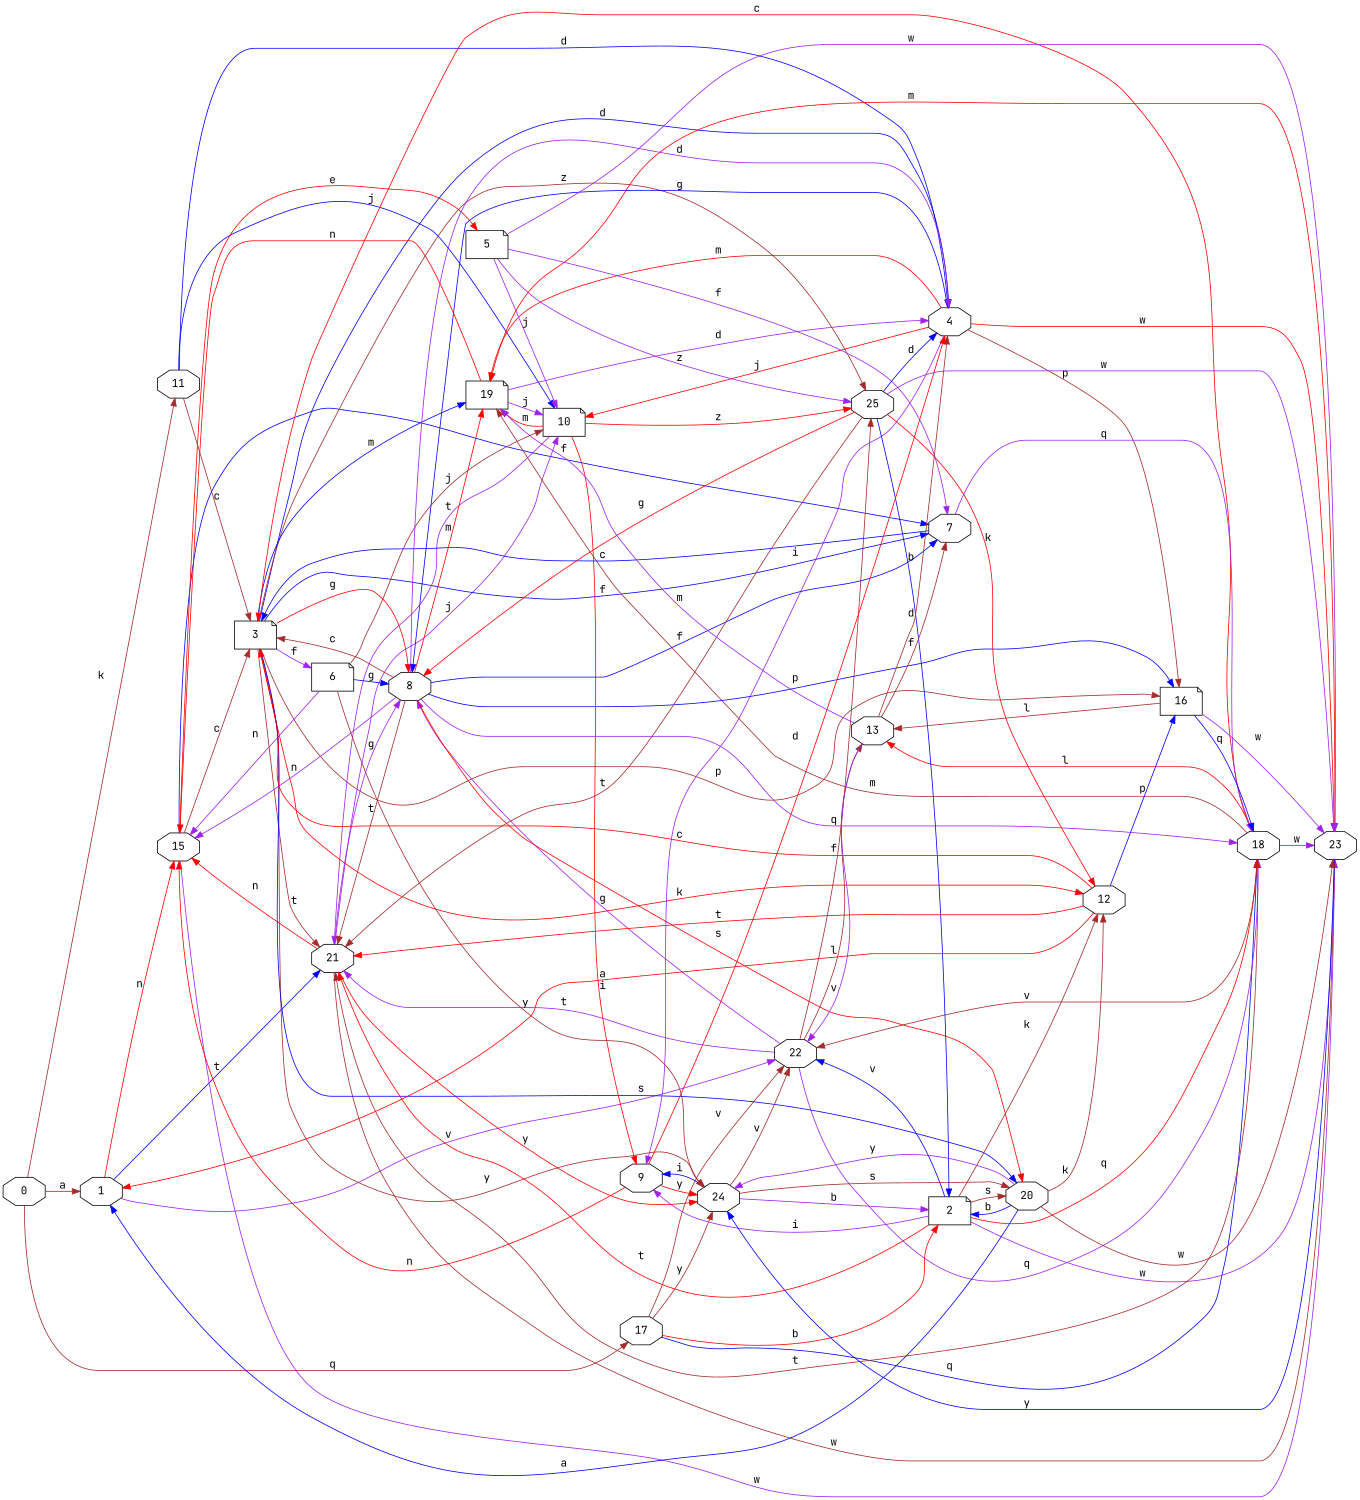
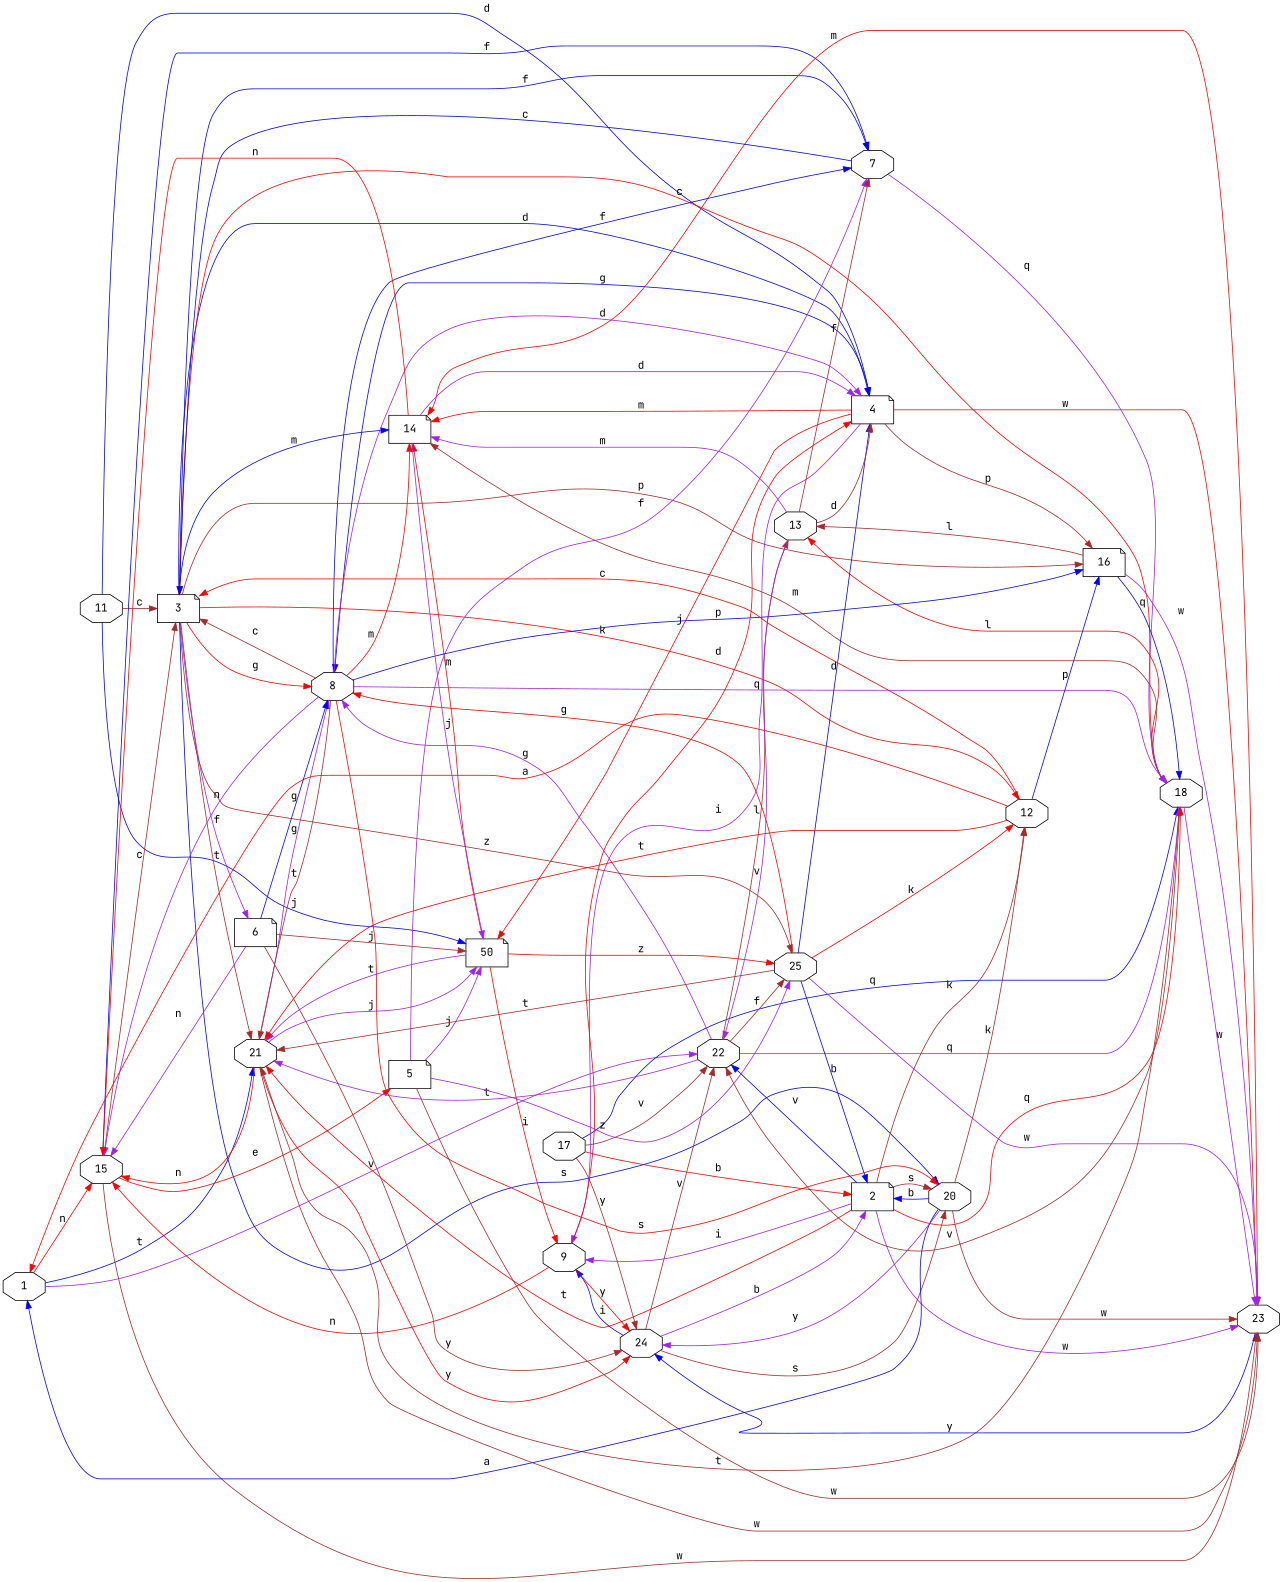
(1251, 44) -> (799, 1492)
(950, 322) -> (873, 410)
(487, 395) -> (410, 429)
(564, 422) -> (487, 953)
(292, 1110) -> none
(24, 1191) -> none
(825, 1496) -> (647, 1566)
